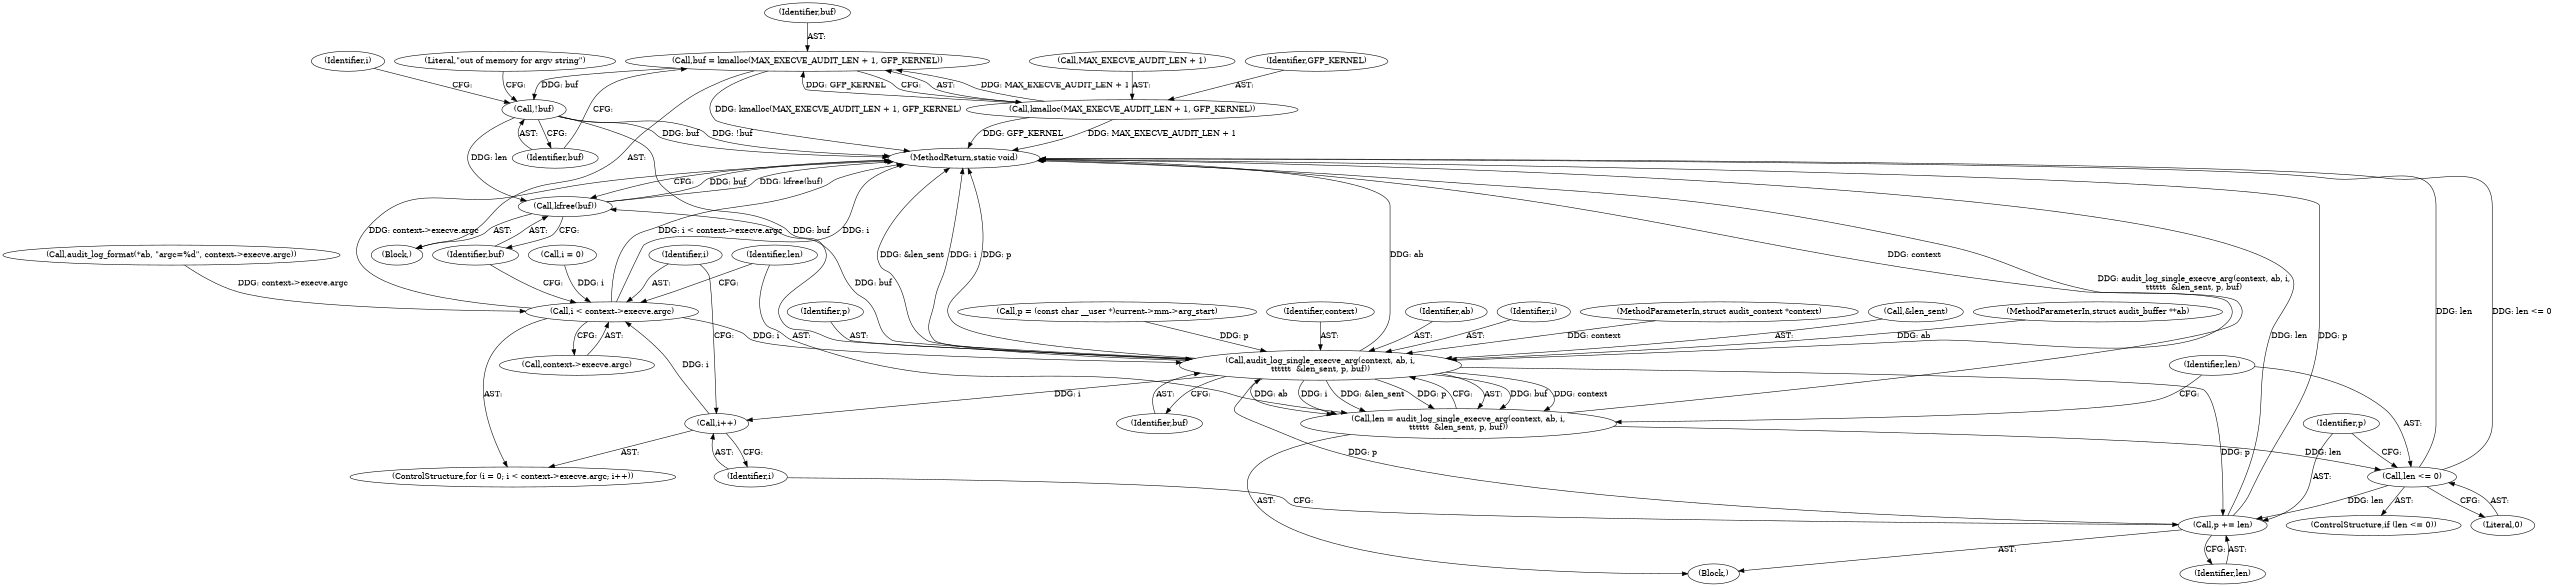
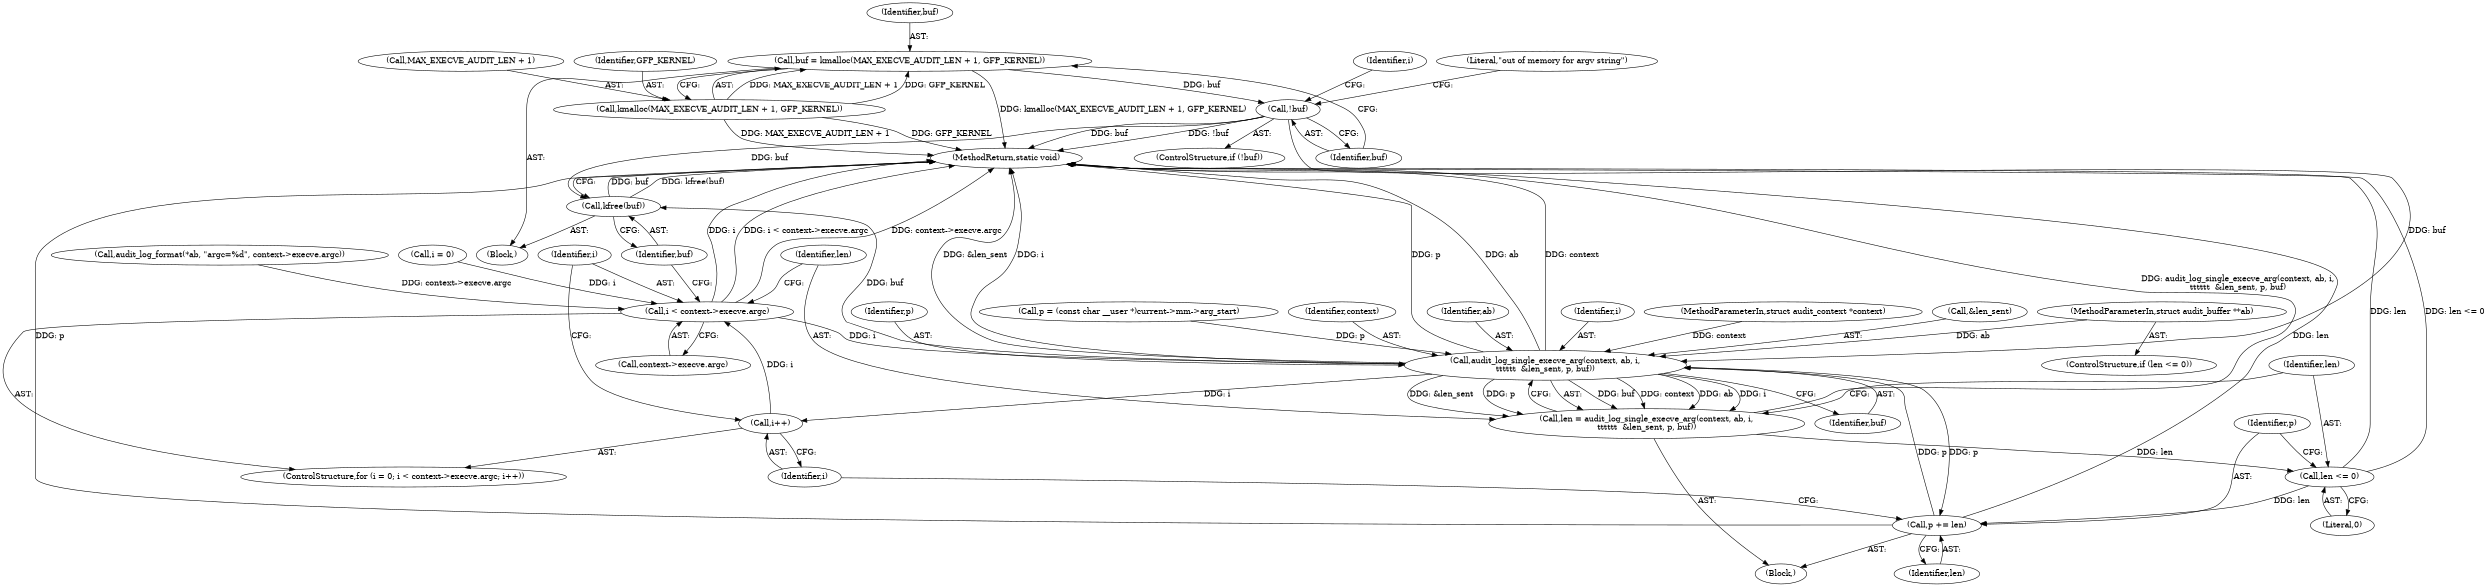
(489, 158) -> (770, 158)
none -> (1210, 158)
(2395, 499) -> (2147, 336)
